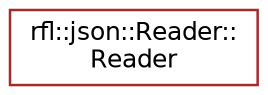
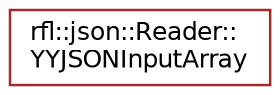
(134, 48) -> (140, 48)
